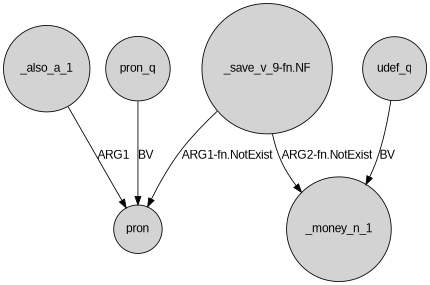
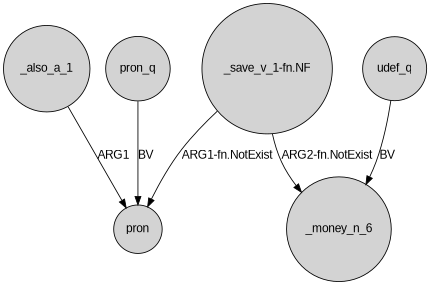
(267, 69) -> (267, 69)
(339, 229) -> (339, 229)
